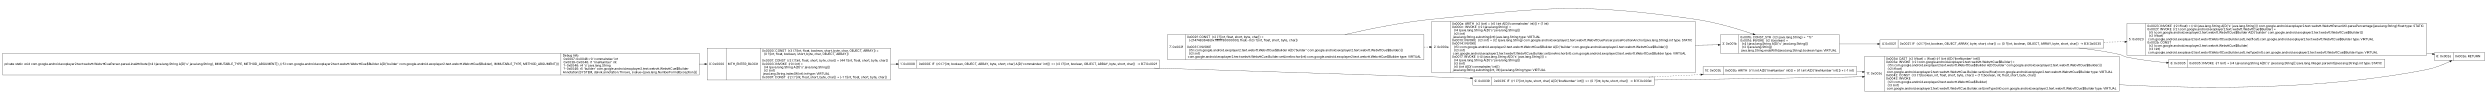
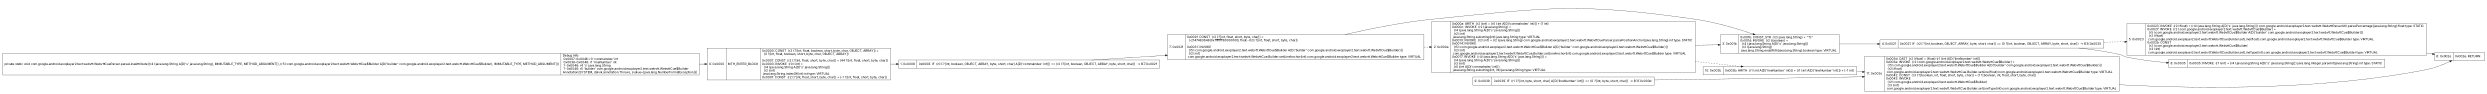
(1312, 73) -> (1128, 58)
(1675, 76) -> (1718, 64)
